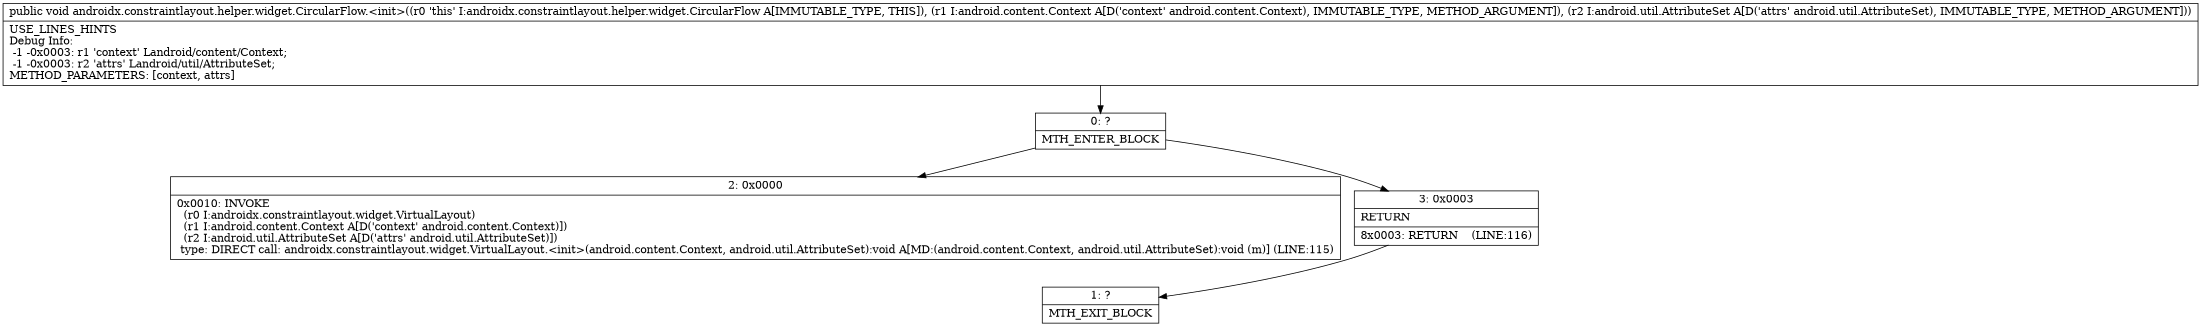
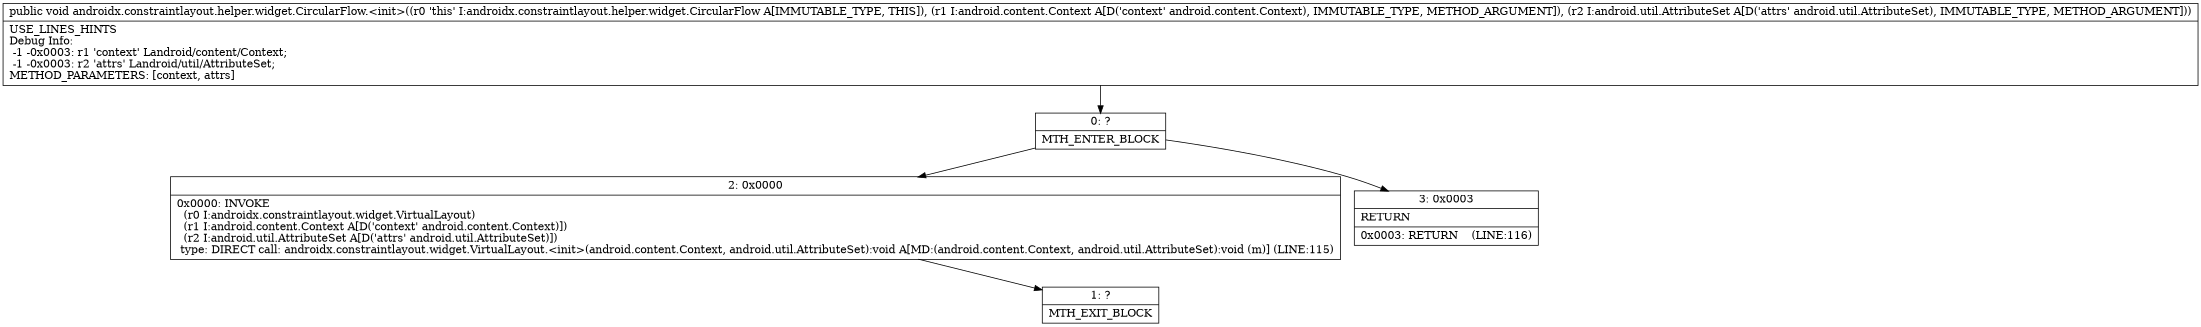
(227, 204) -> (227, 204)
(1446, 236) -> (1446, 236)
(1279, 277) -> (976, 274)
